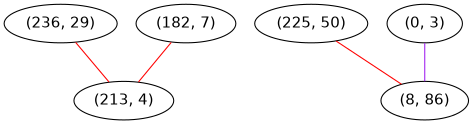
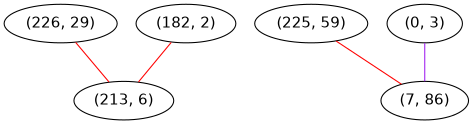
(61, 24) -> (61, 24)
(186, 24) -> (186, 24)
(311, 24) -> (311, 24)
(124, 101) -> (124, 101)
(425, 101) -> (425, 101)
